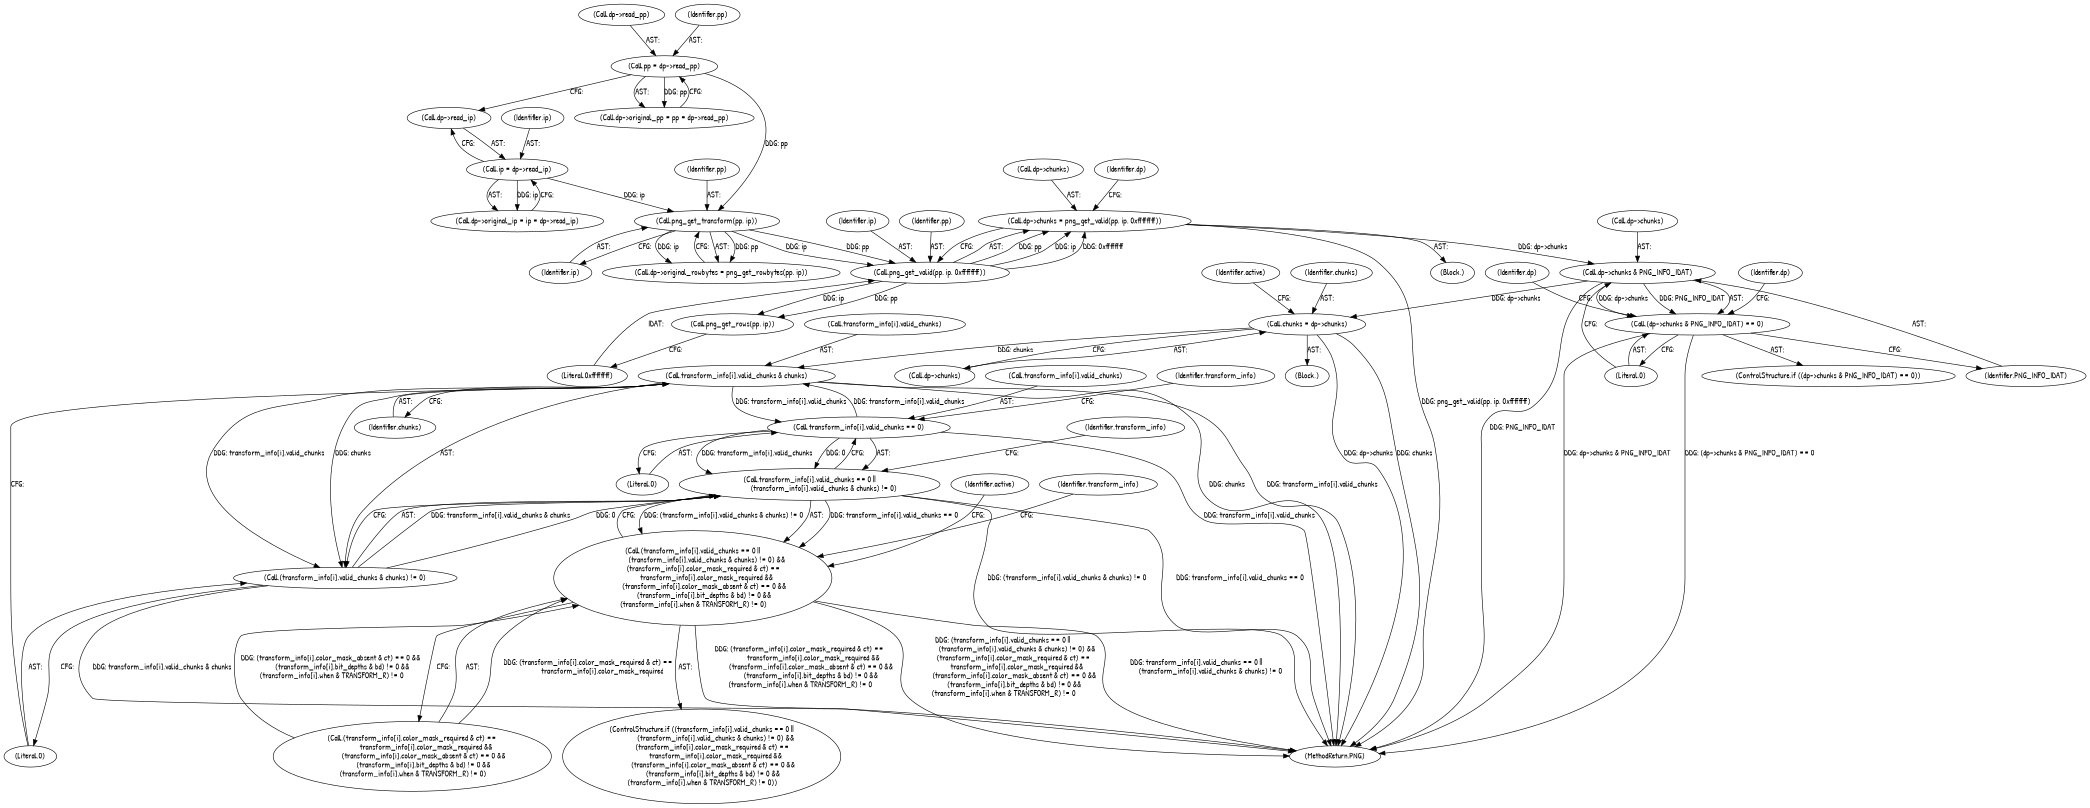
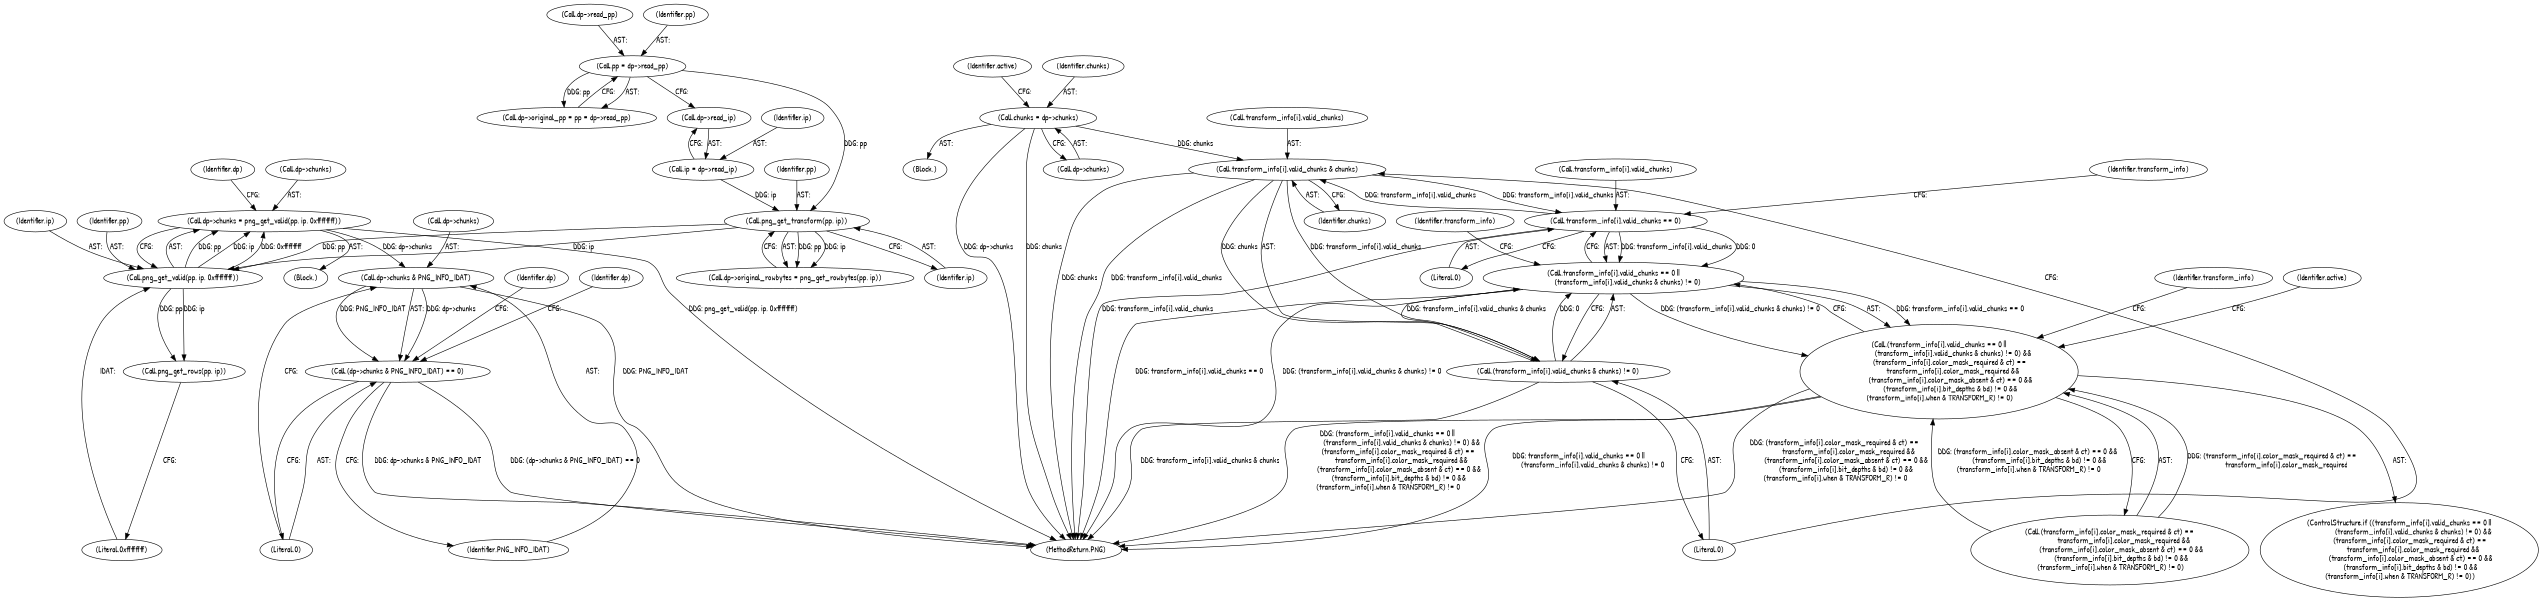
(517, 221) -> none
(1472, 299) -> none
(1829, 376) -> none
